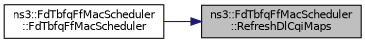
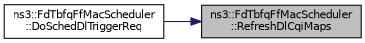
(84, 22) -> (84, 22)
